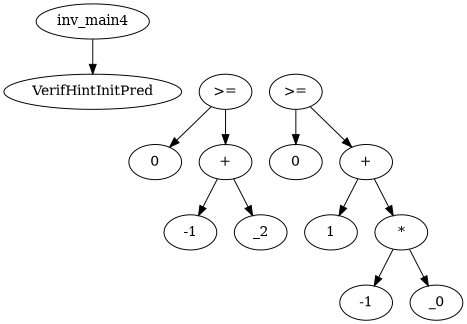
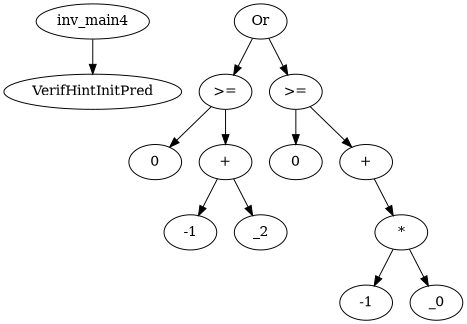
none -> (261, 21)
(331, 232) -> none
